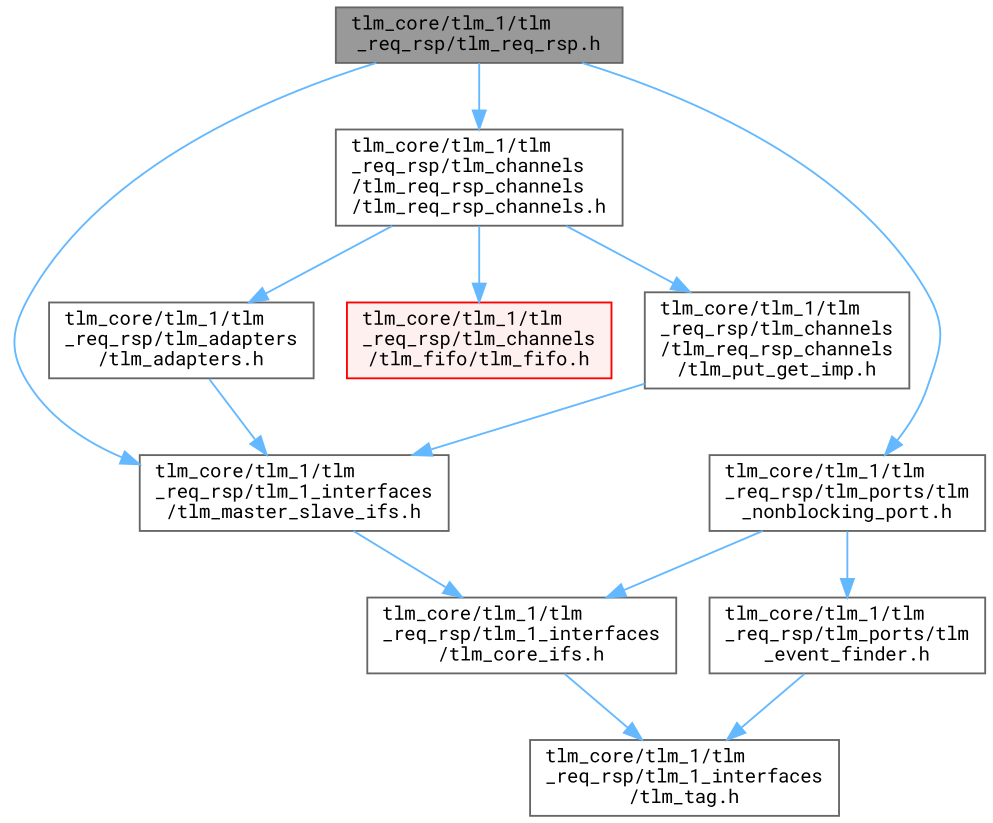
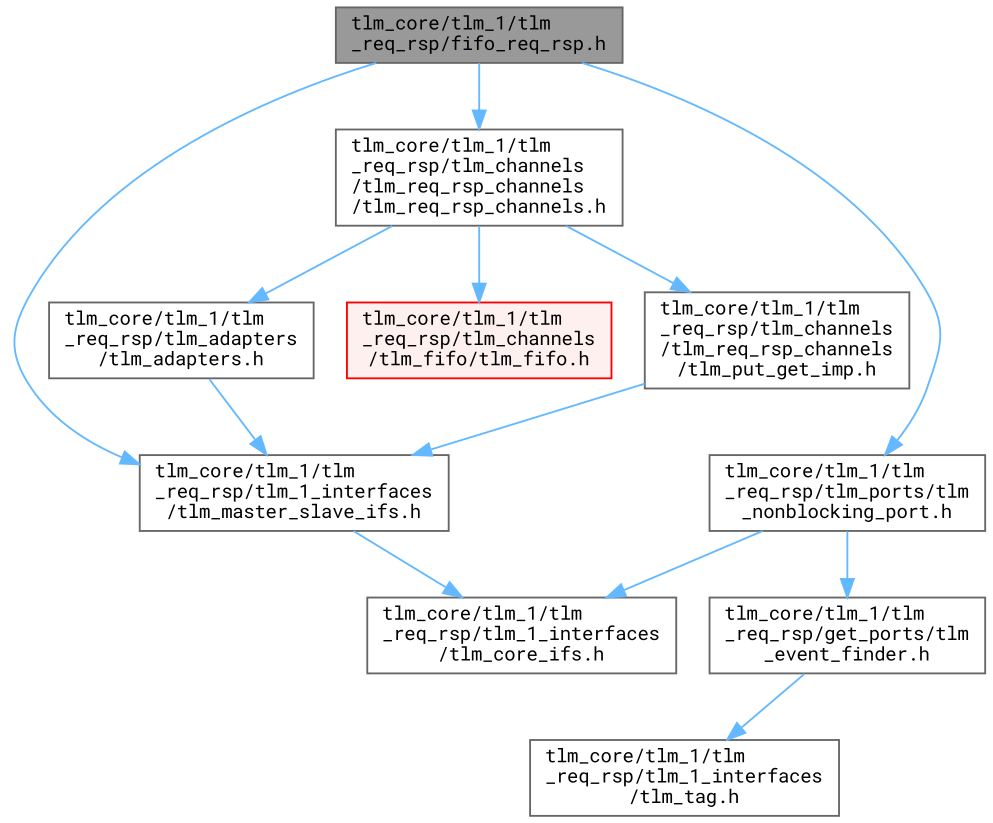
(479, 35) -> (479, 35)
(847, 635) -> (847, 635)
(596, 701) -> none
